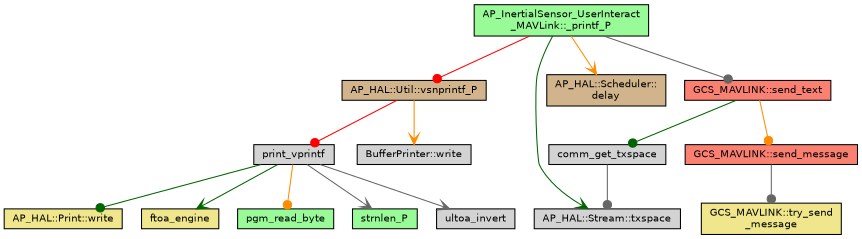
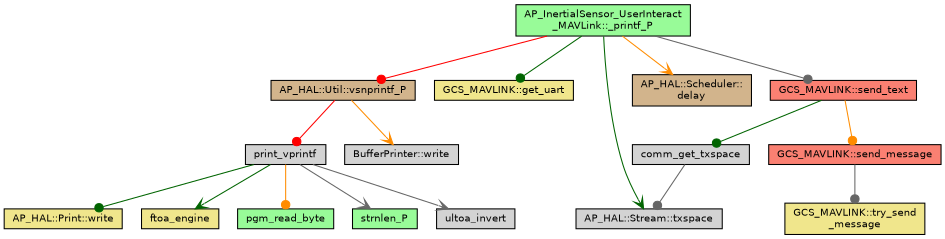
none -> (504, 90)
